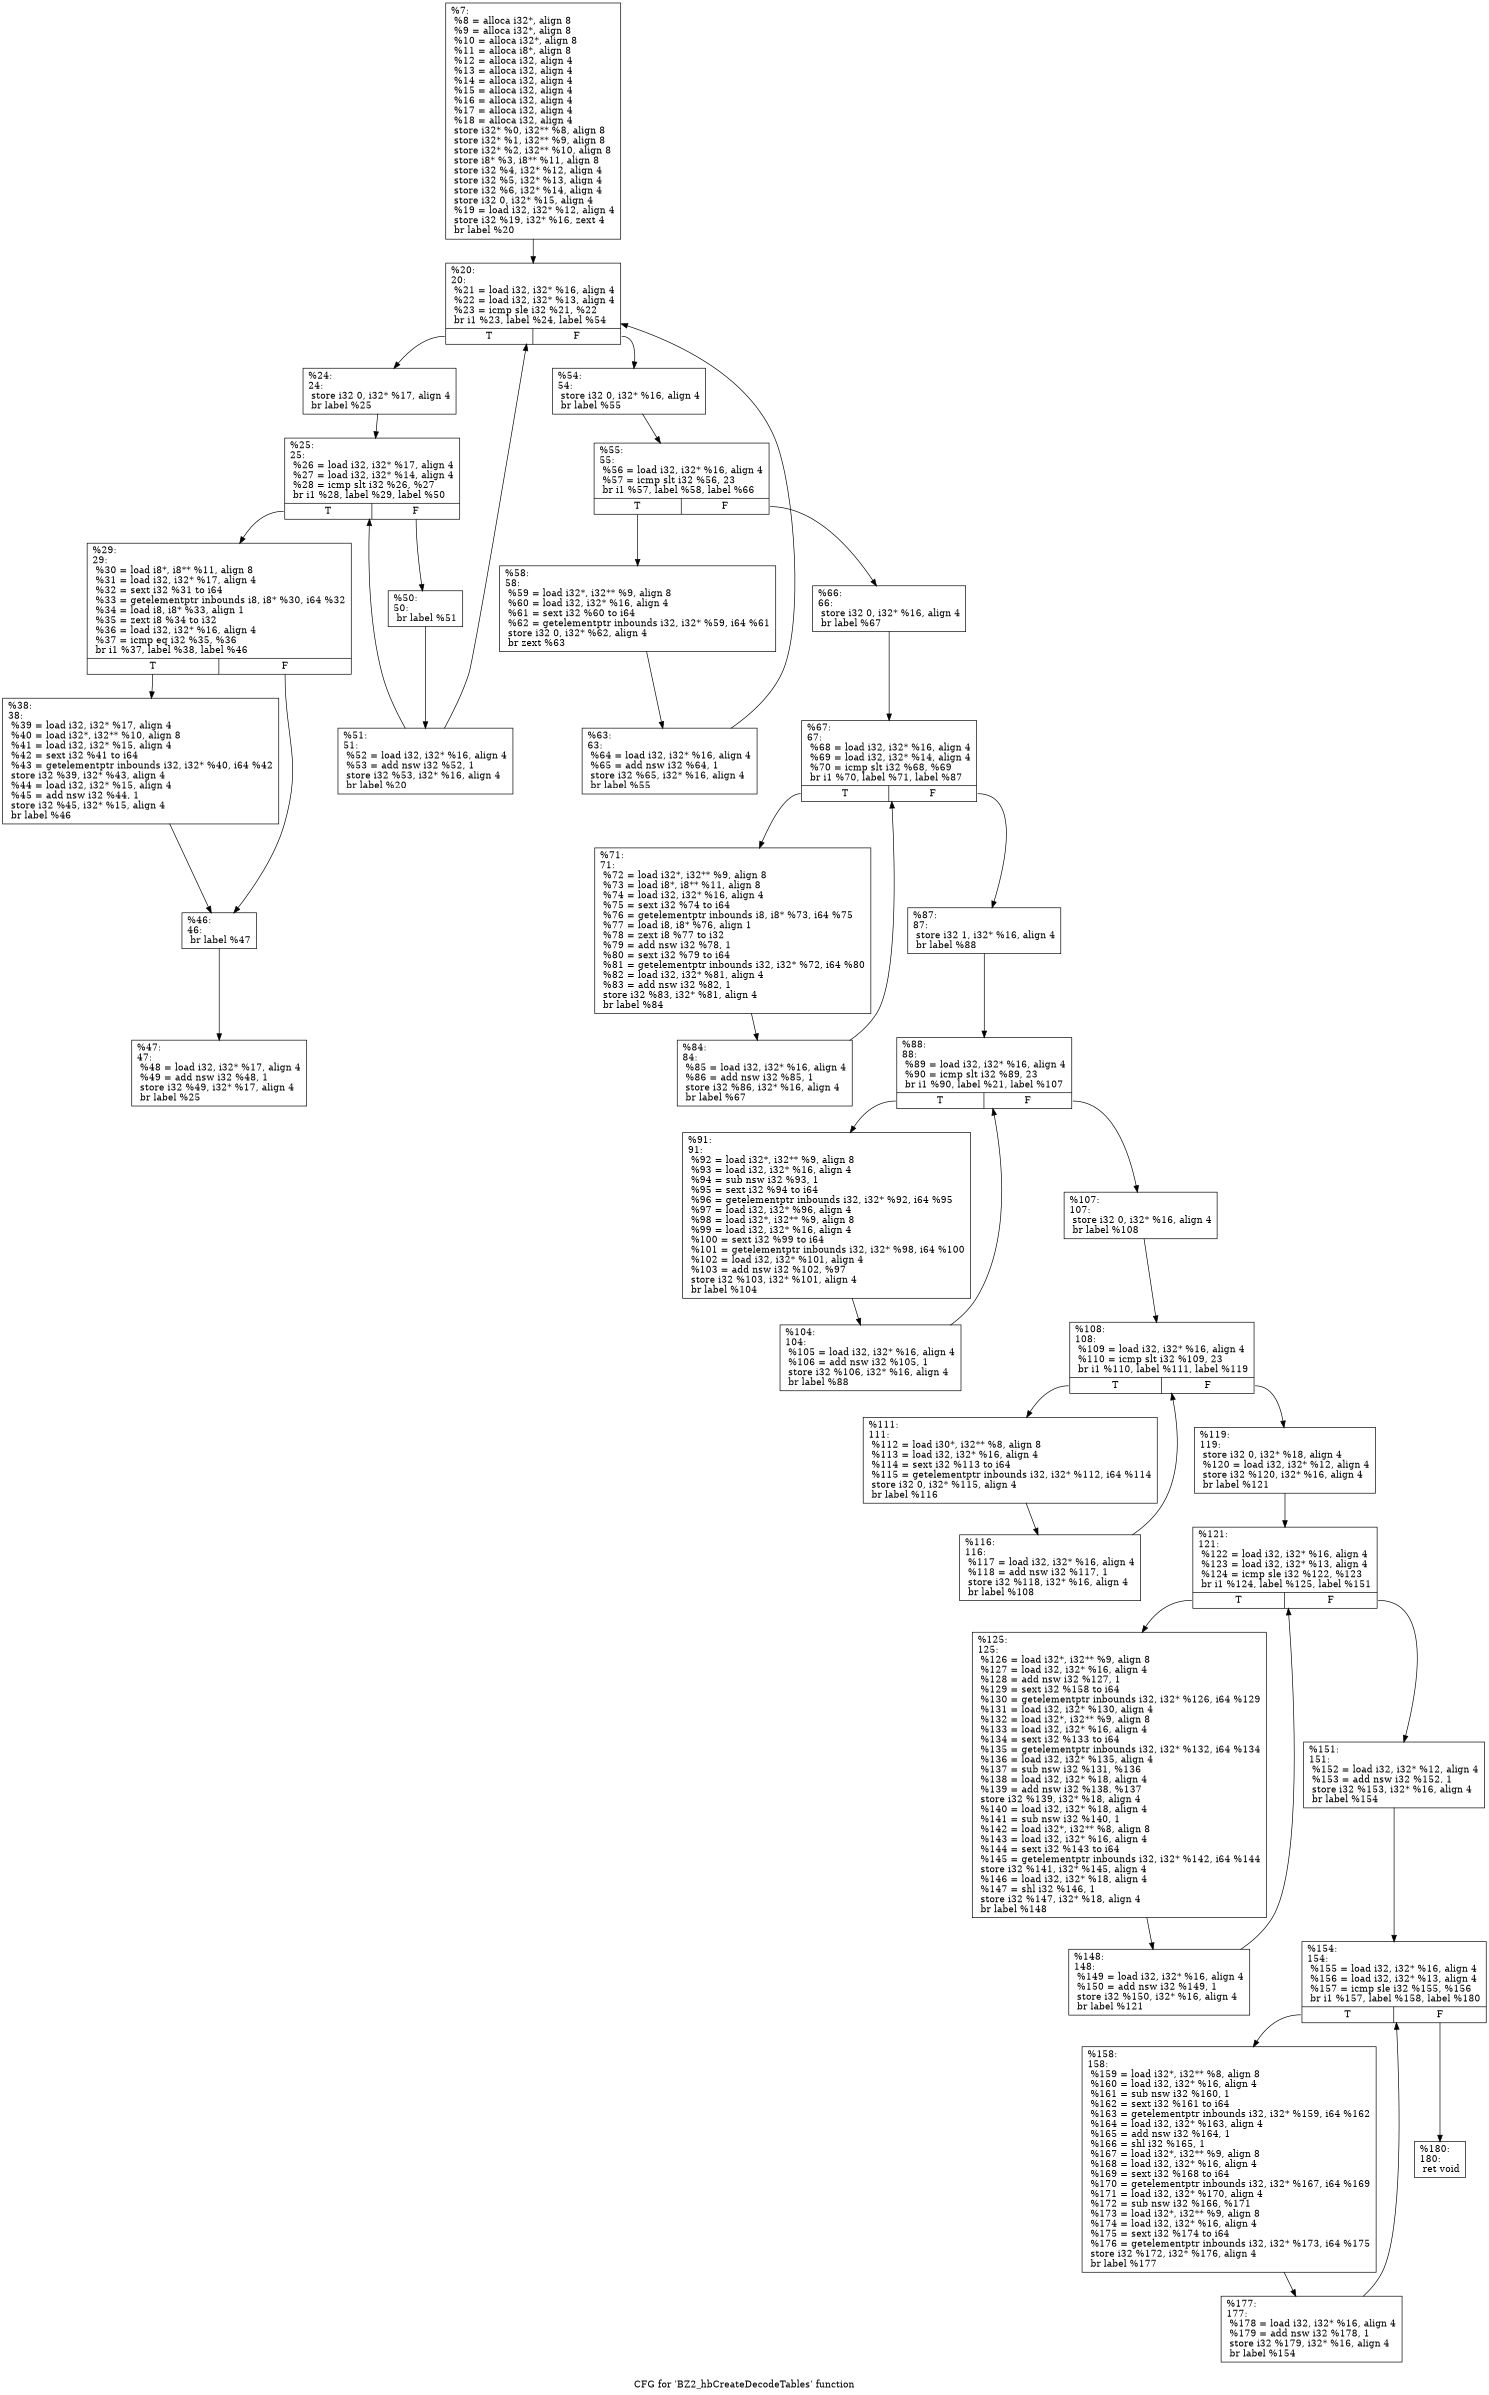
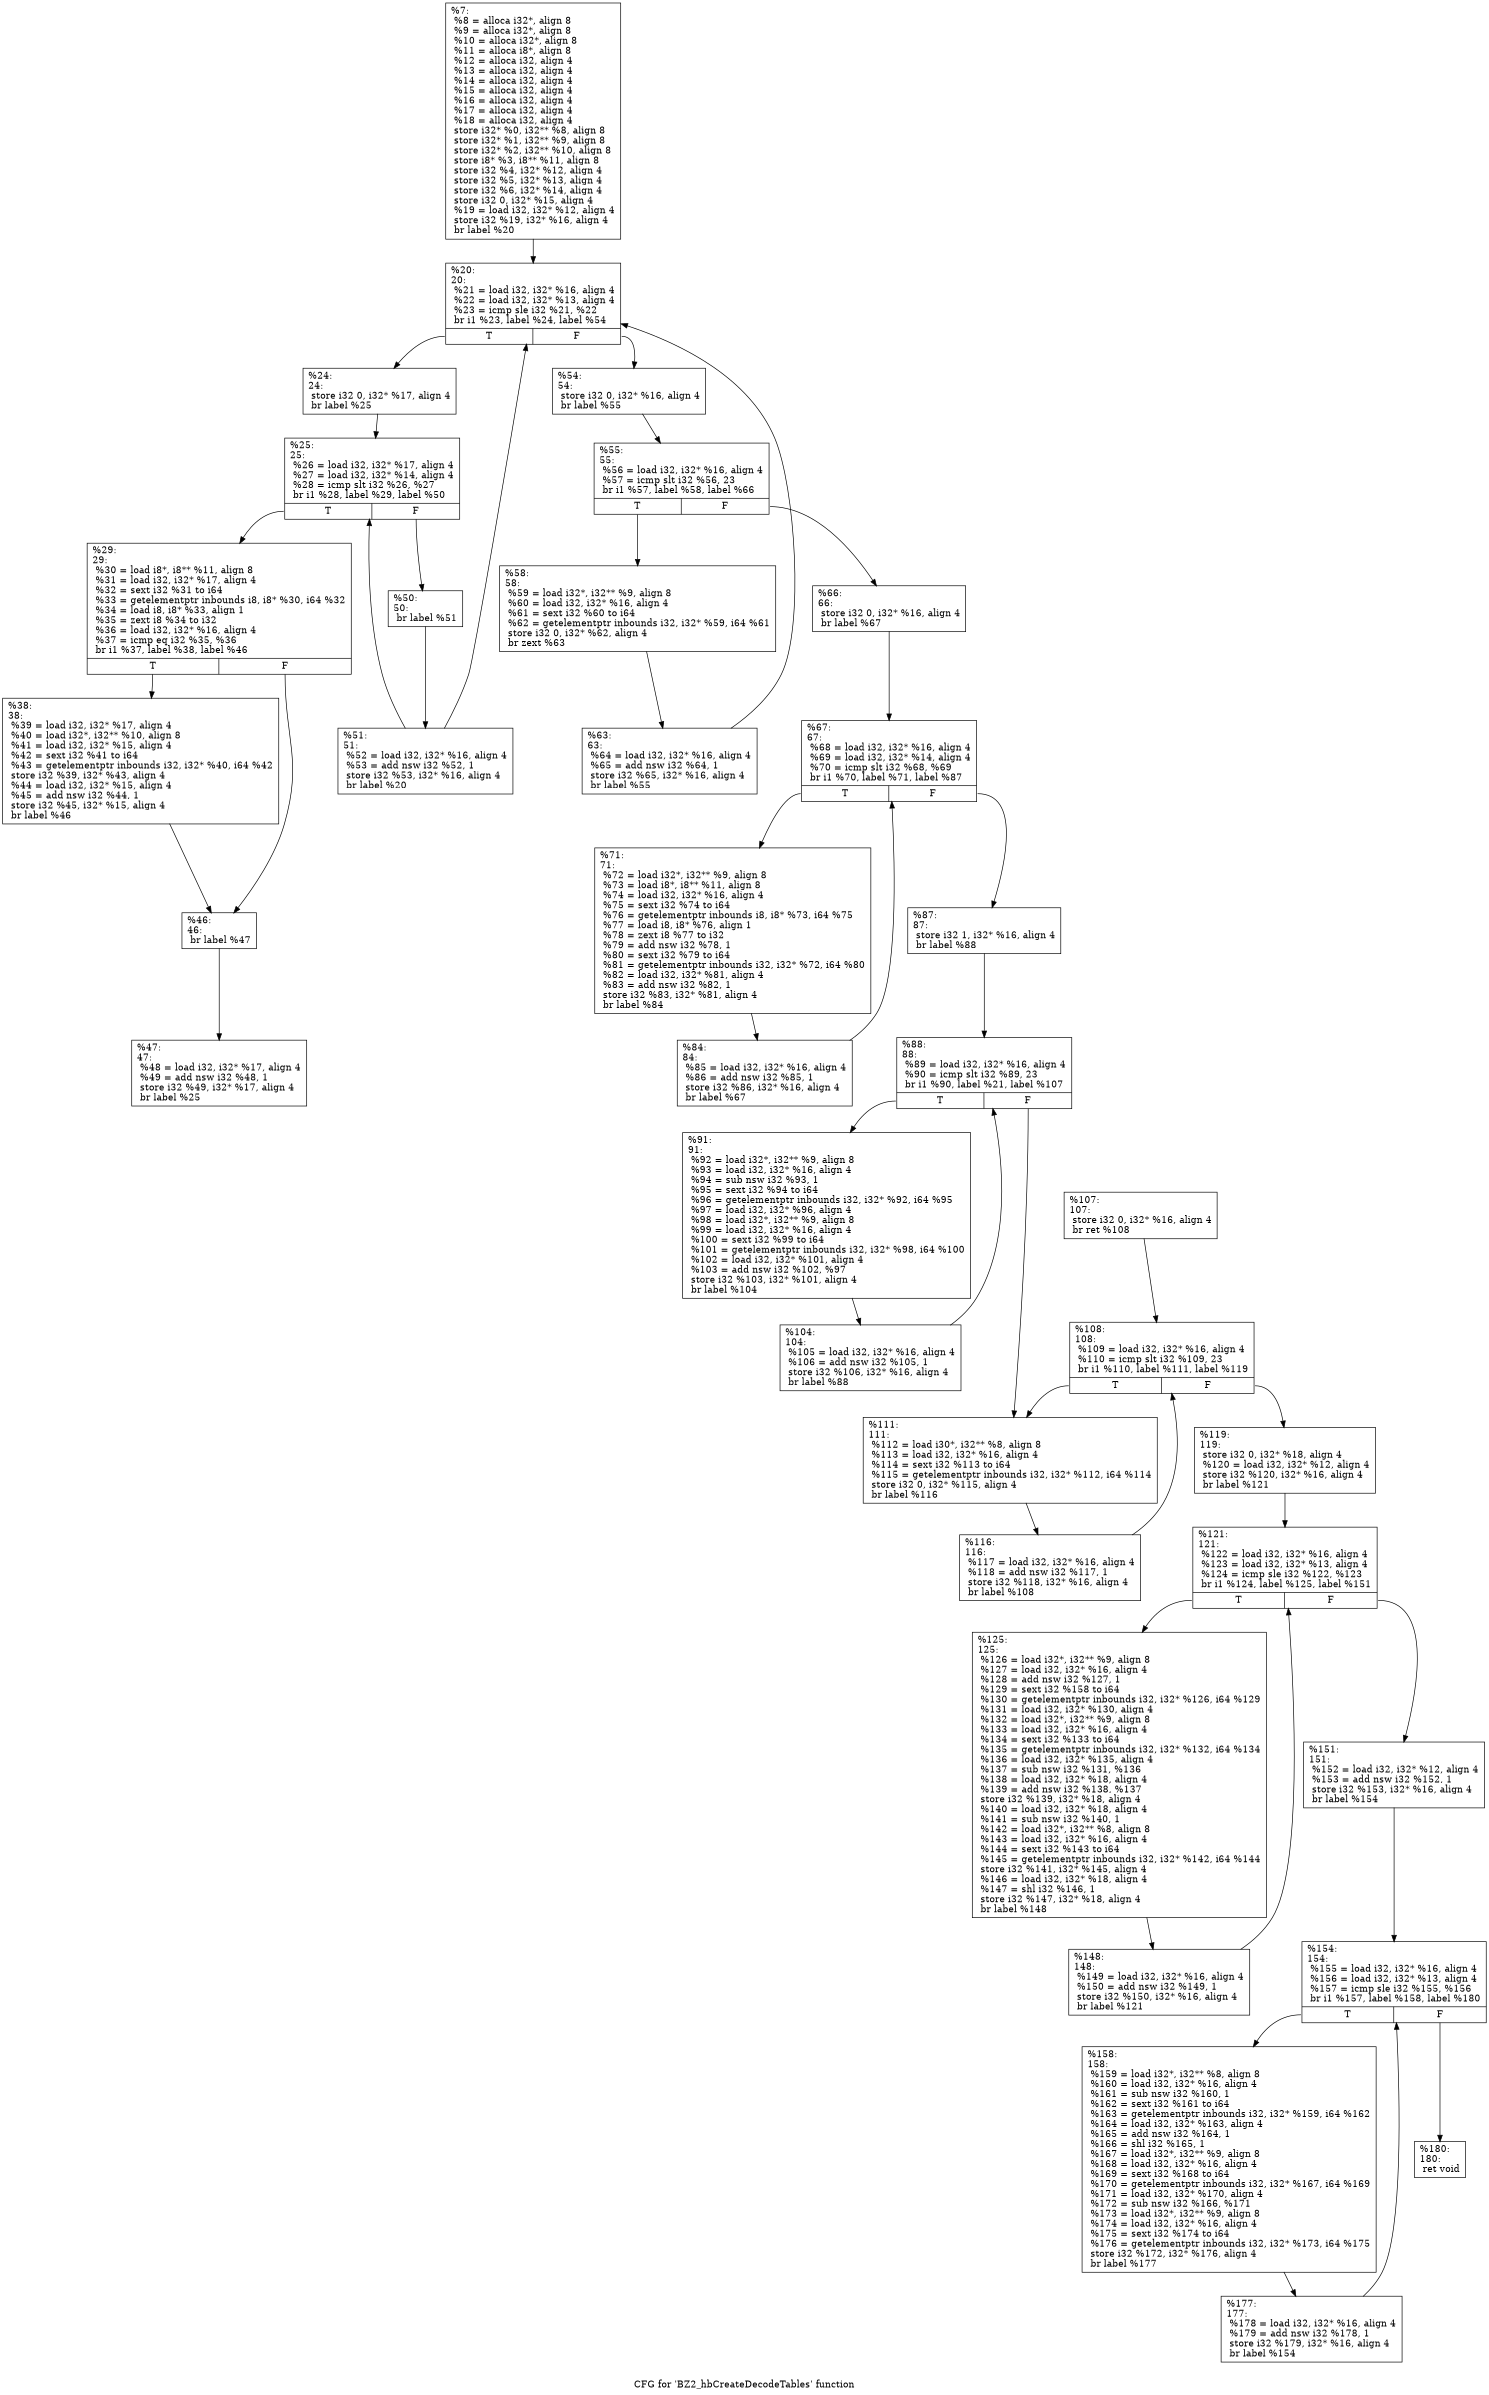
(528, 221) -> (530, 221)
(1117, 1132) -> (1024, 1260)
(1104, 1230) -> (1100, 1230)
